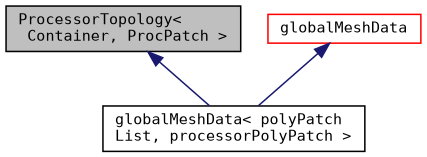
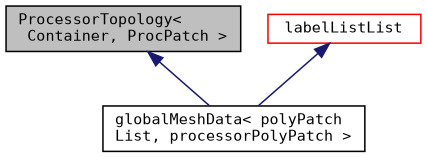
(344, 29) -> (344, 29)
